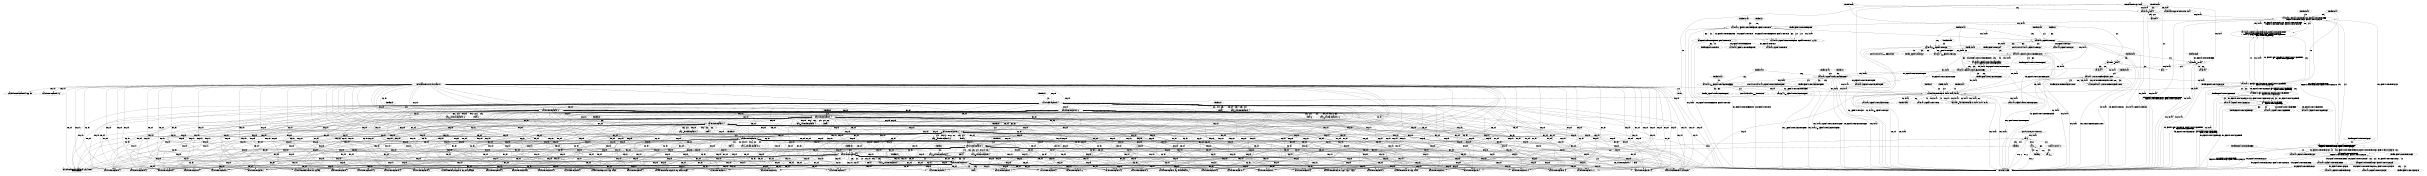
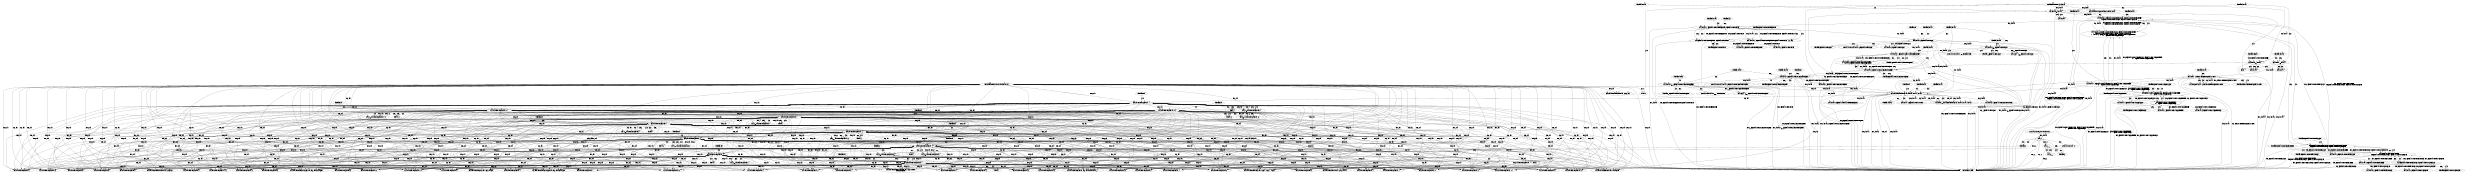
(52, 94) -> none
none -> (2251, 167)
